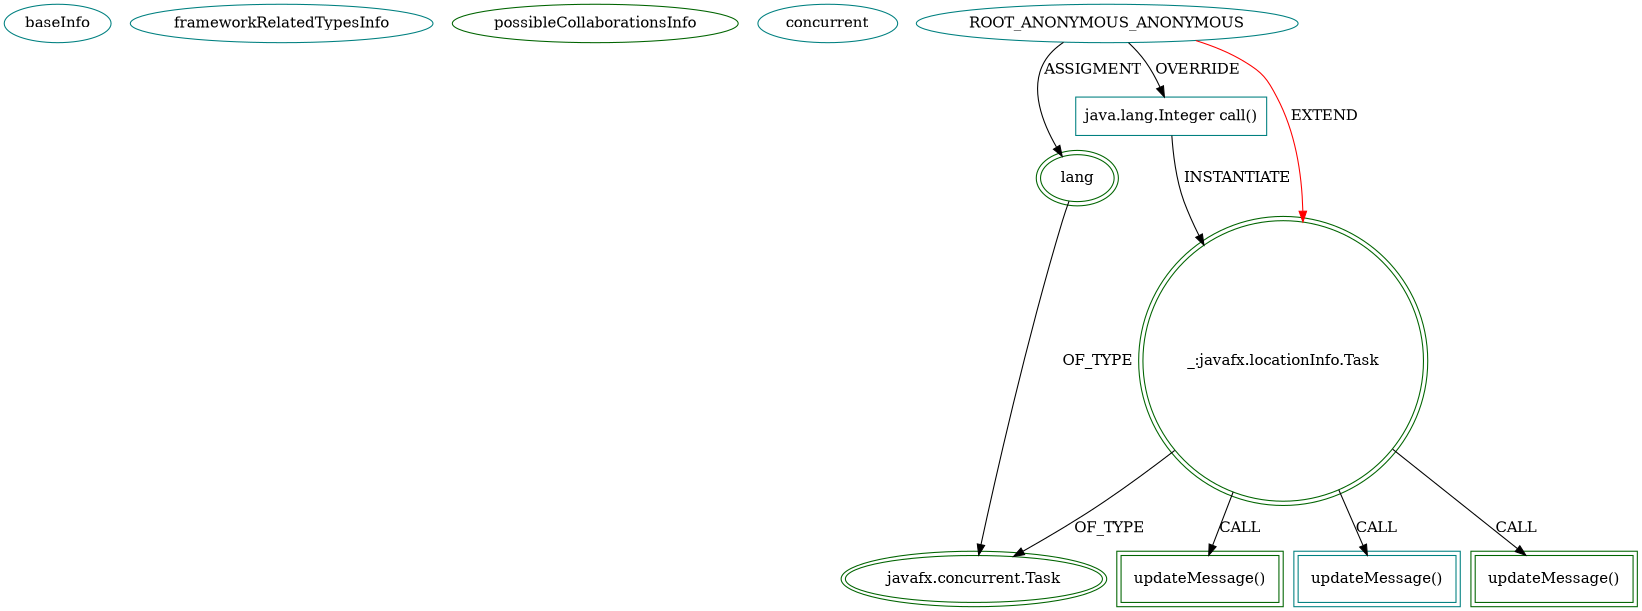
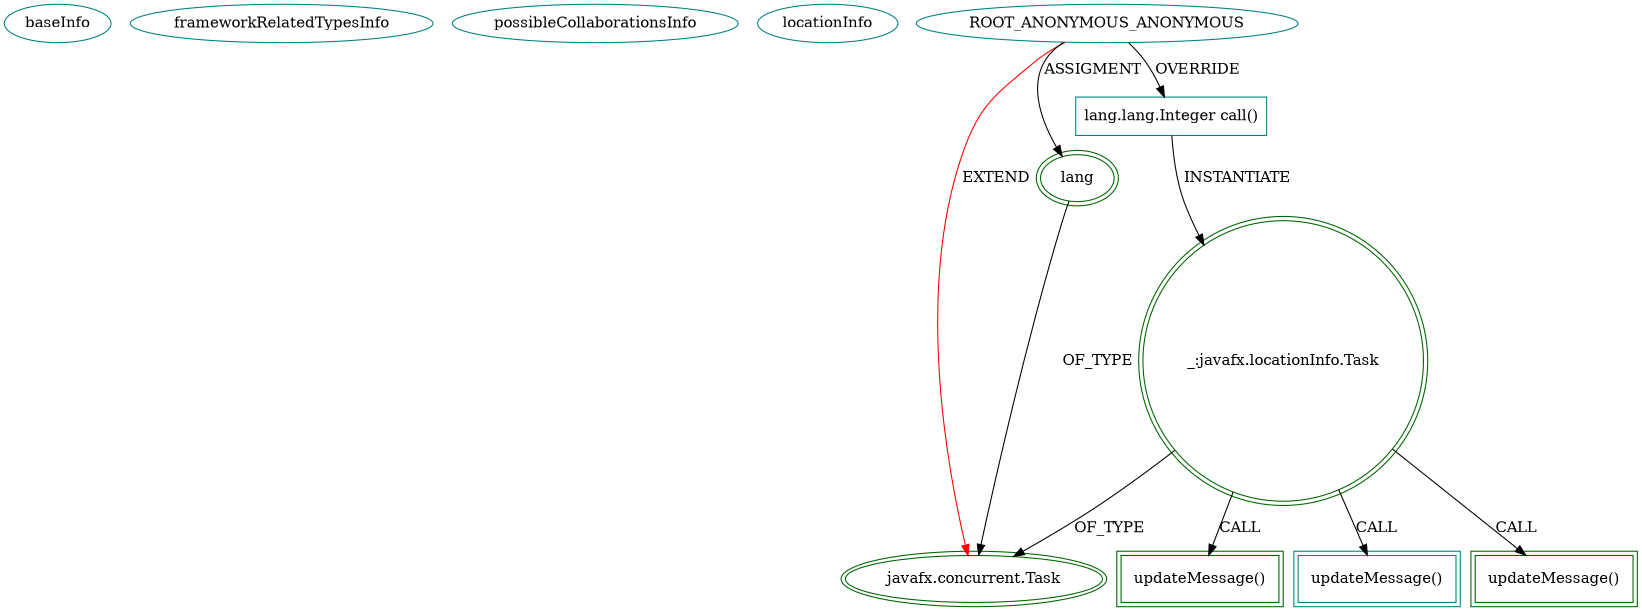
(595, 23) -> (595, 23)
(828, 23) -> (828, 23)
(1280, 104) -> (940, 271)
(1171, 116) -> (1171, 116)
